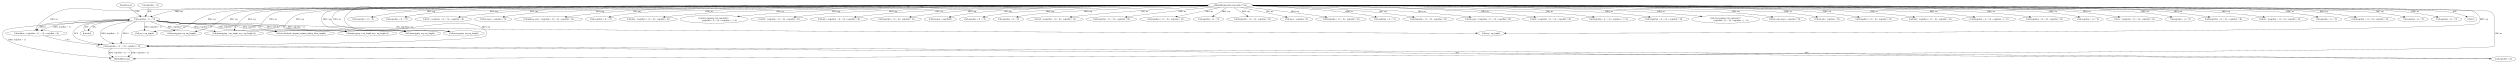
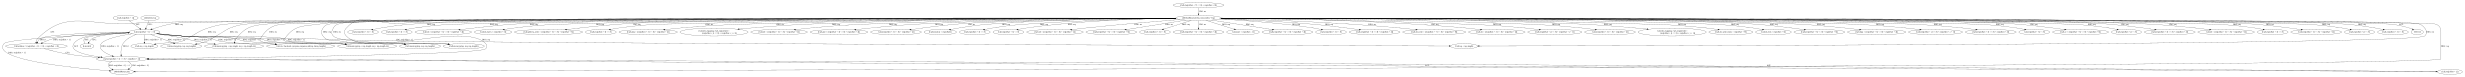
(1170, 12) -> (1199, 11)
(54, 19) -> (53, 32)
